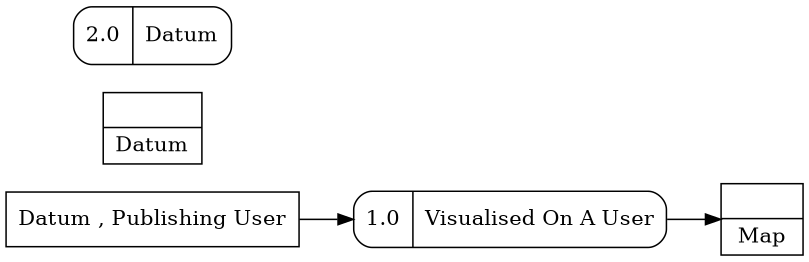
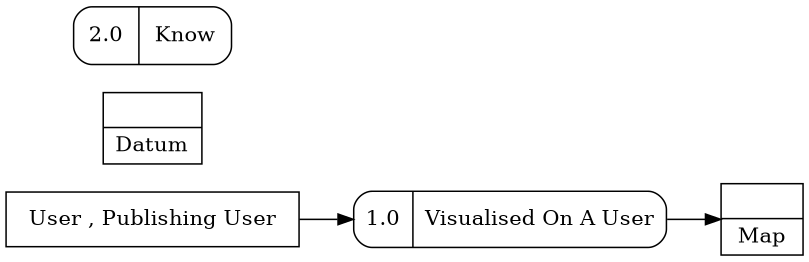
(182, 35) -> (185, 35)
(153, 219) -> (153, 219)
